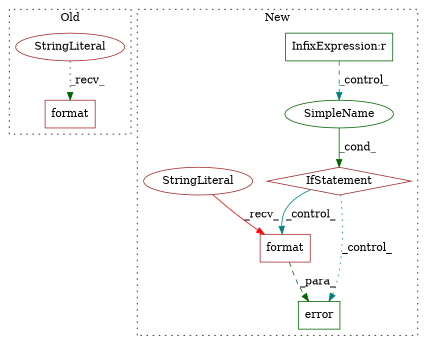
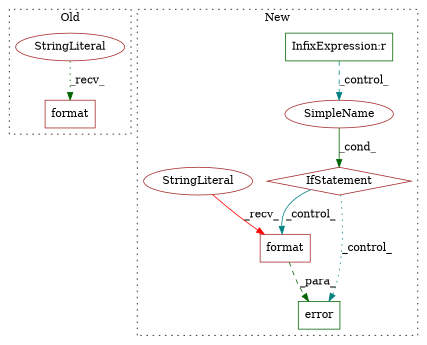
(339, 114) -> (339, 114)
